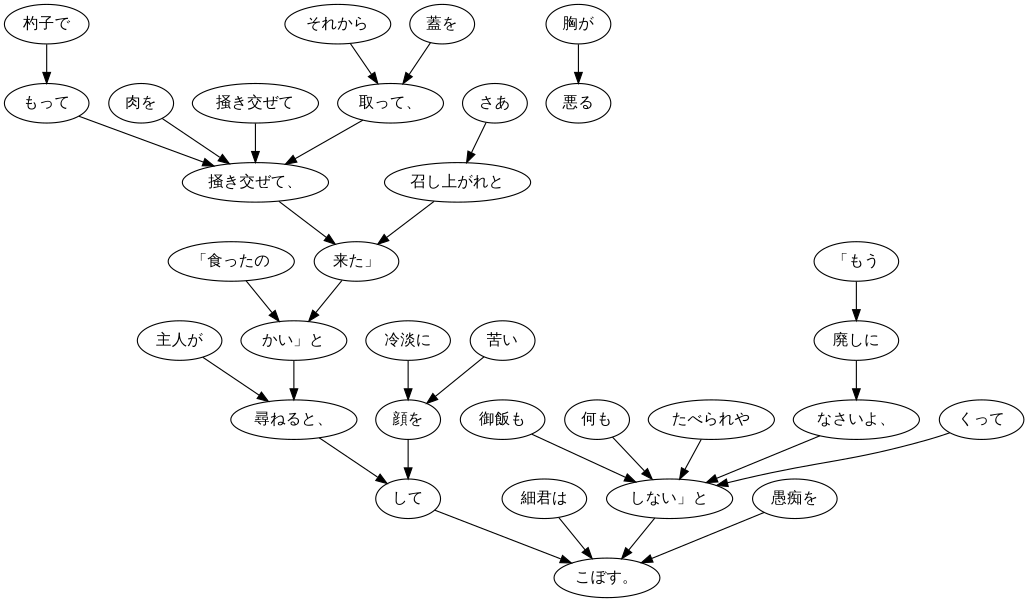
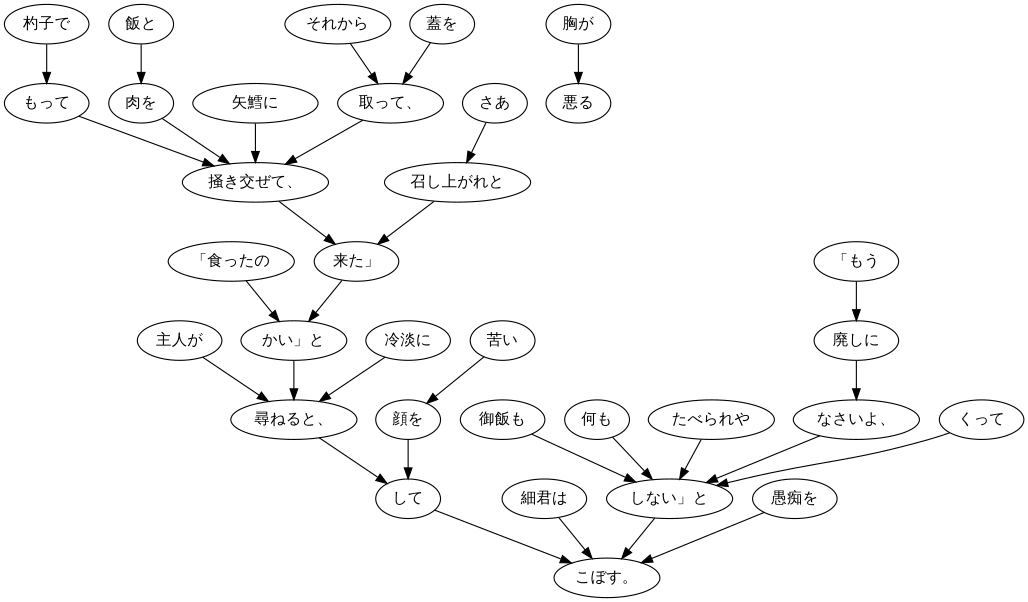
none -> (141, 24)
(255, 103) -> (255, 103)
(408, 375) -> (357, 376)
